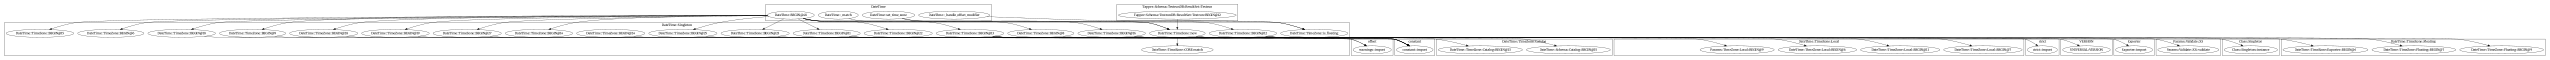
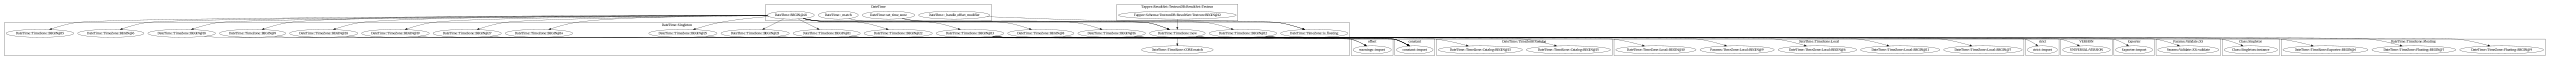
(1177, 7) -> (1177, 7)
(611, 33) -> none
(1568, 50) -> (1568, 50)
none -> (1656, 50)
